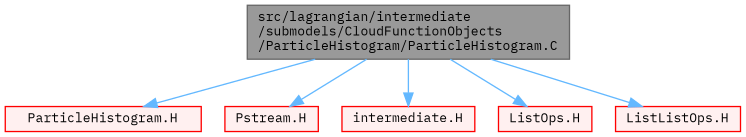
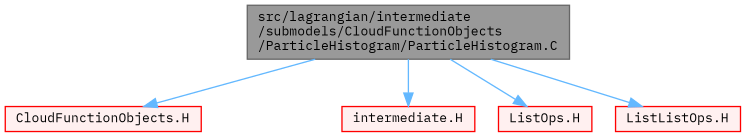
(103, 119) -> (103, 119)
(272, 119) -> none
